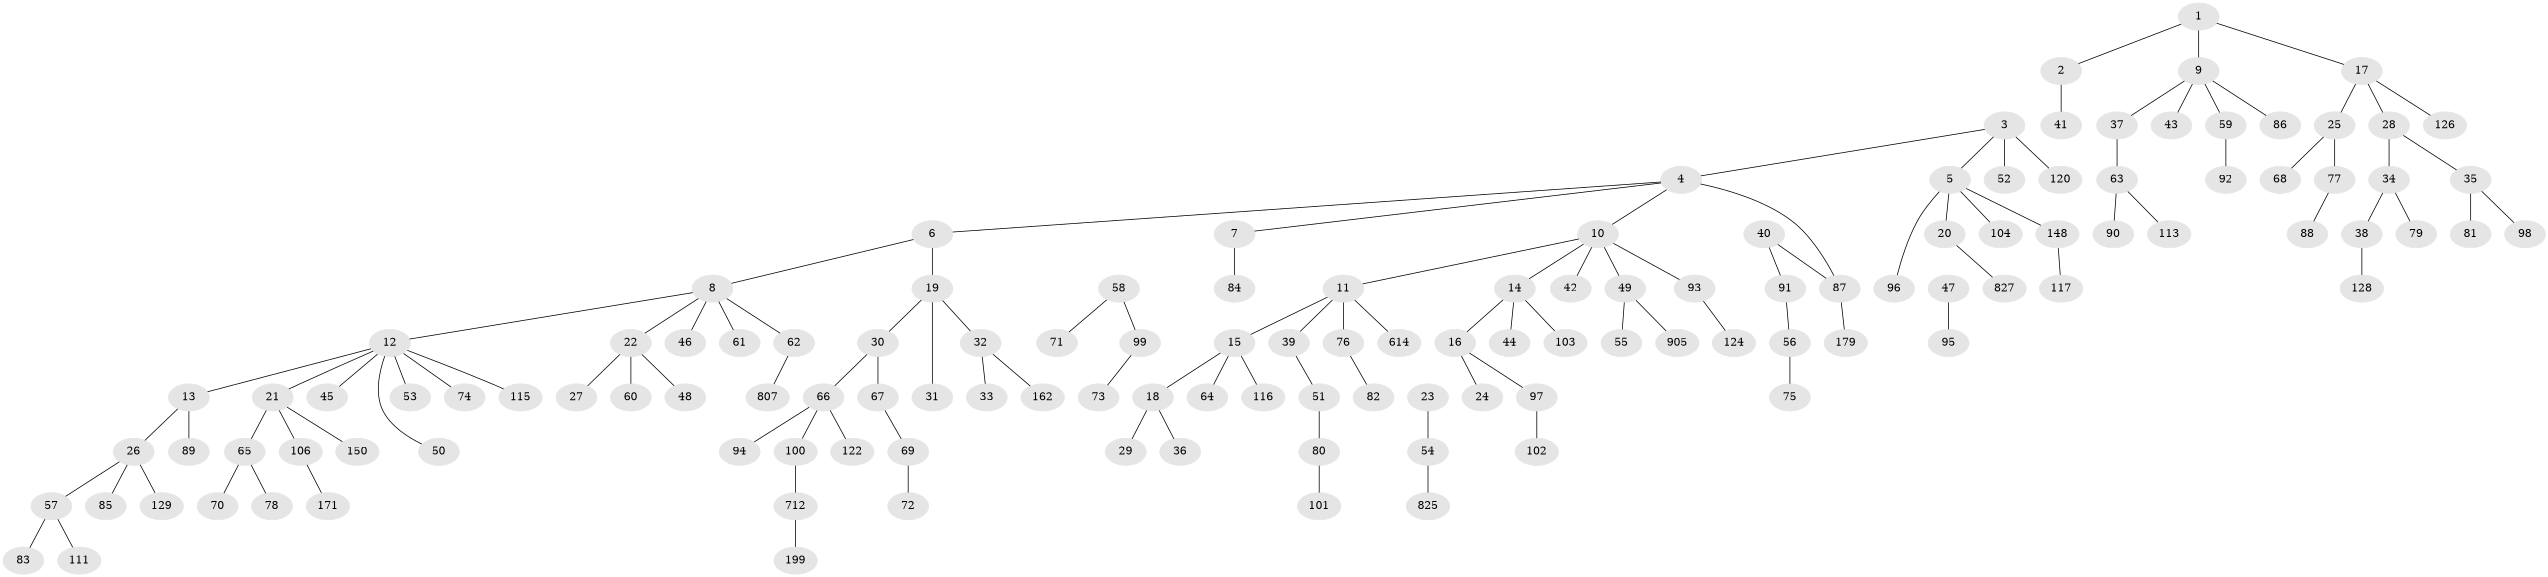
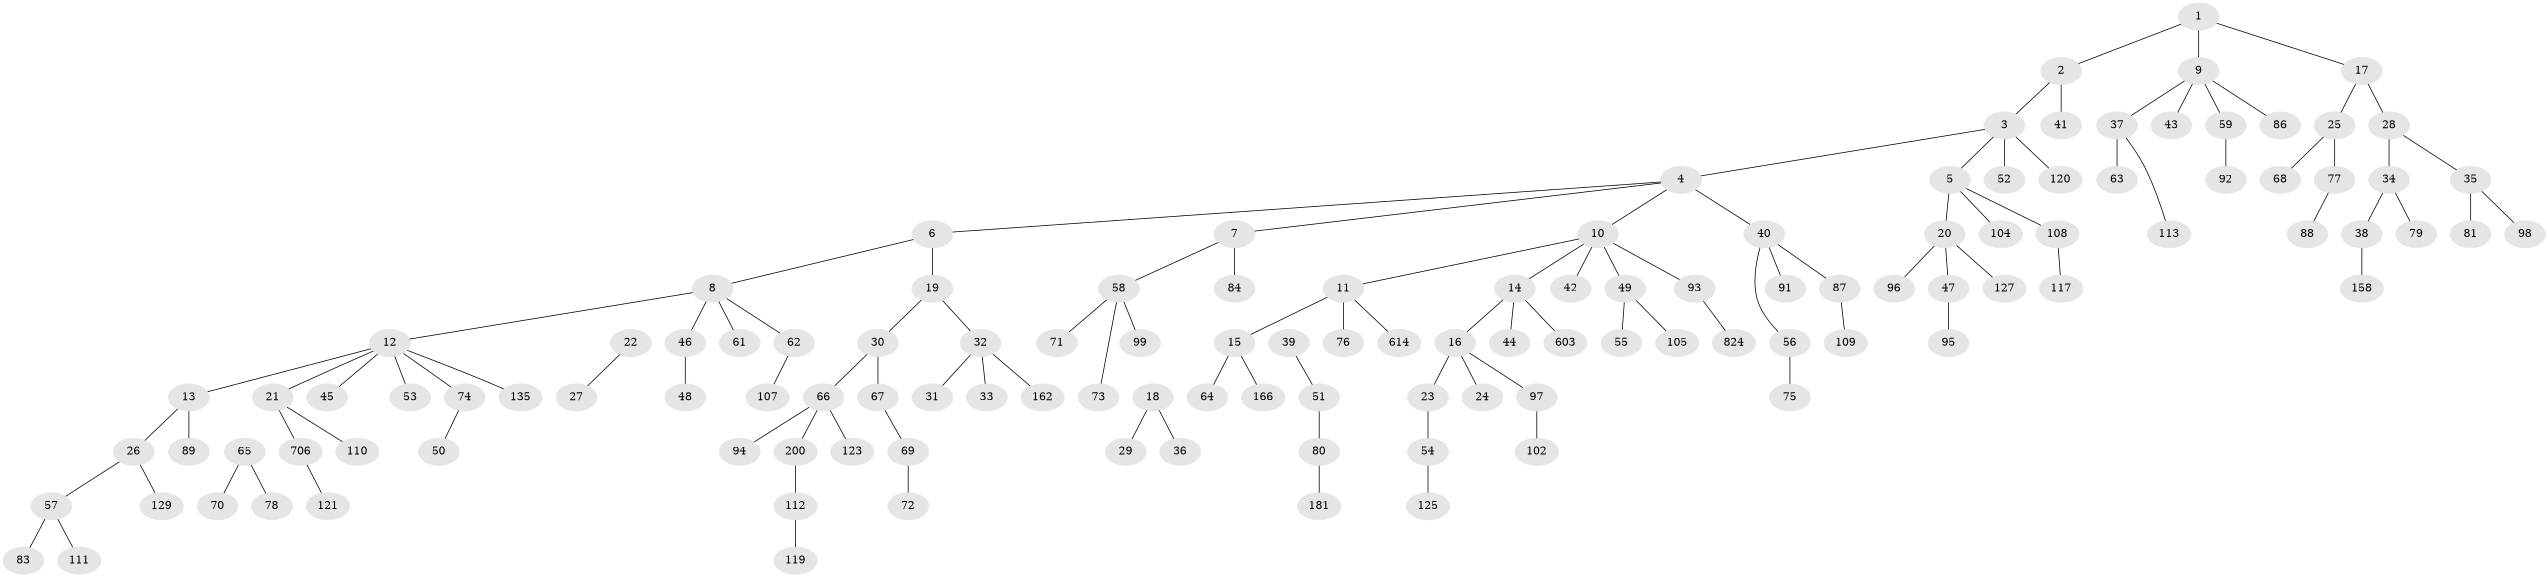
none -> (2033, 98)
(2445, 125) -> none
(2143, 207) -> (2150, 178)
(1779, 213) -> (1723, 207)
(1913, 231) -> (1919, 261)
(2057, 234) -> (2057, 234)
(2113, 234) -> none
none -> (1177, 261)
none -> (1947, 261)
(2004, 289) -> (2004, 289)
(2362, 289) -> (2362, 289)
(672, 316) -> none
(1316, 316) -> none
(1788, 316) -> (1756, 293)
(932, 343) -> (957, 370)
(1566, 343) -> (1566, 343)
(1677, 343) -> (1677, 343)
(1734, 343) -> (1734, 343)
(1846, 343) -> (1846, 343)
(658, 370) -> (685, 370)
(1119, 370) -> (1109, 343)
(1194, 370) -> none
none -> (1442, 370)
(521, 397) -> (521, 397)
(631, 397) -> none
(768, 397) -> (768, 397)
(1263, 397) -> (1263, 397)
(1374, 397) -> none
(382, 409) -> (452, 424)
(259, 425) -> none
(301, 452) -> (301, 452)
(357, 452) -> (357, 452)
(796, 452) -> (796, 452)
(852, 452) -> (852, 452)
(106, 506) -> none
(328, 506) -> (328, 506)
(796, 506) -> (796, 506)
(1319, 506) -> (1319, 506)
(1428, 506) -> (1428, 506)
(796, 561) -> (796, 561)
